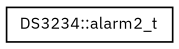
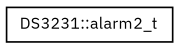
(90, 25) -> (90, 25)
